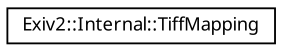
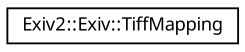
(141, 26) -> (123, 26)
